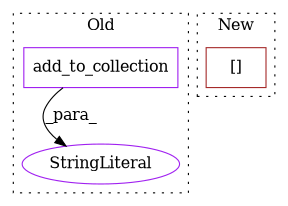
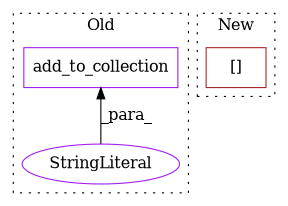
(44, 112) -> (101, 121)
